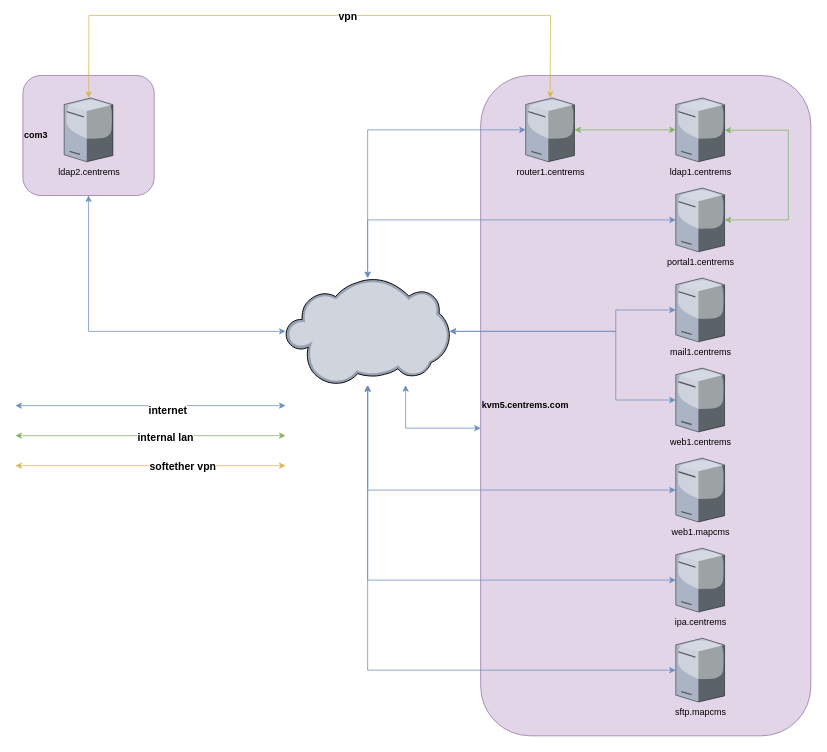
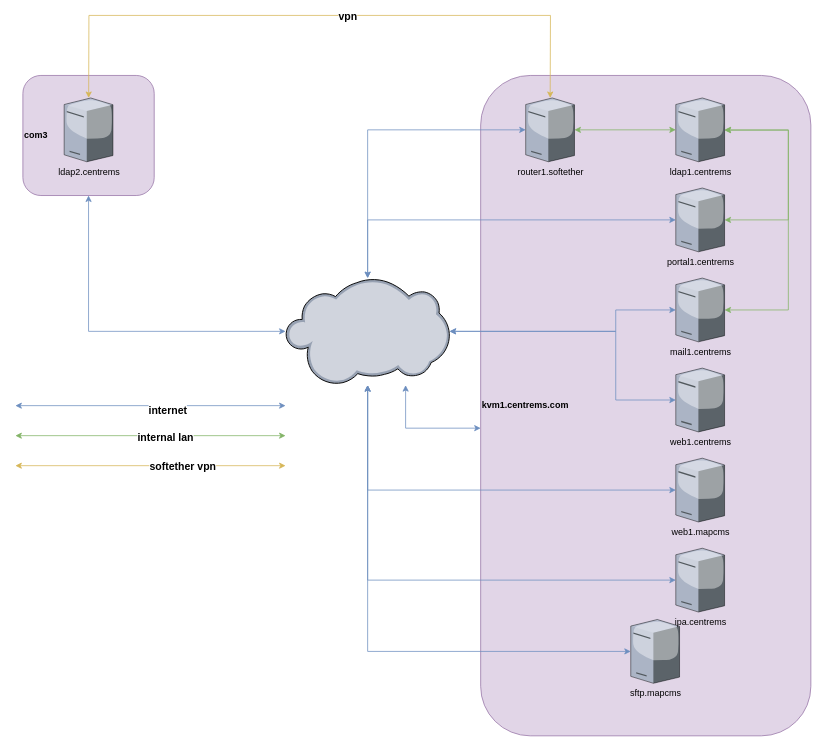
(551, 172) -> (551, 172)
none -> (788, 266)
(522, 405) -> (522, 405)
(700, 670) -> (655, 651)
